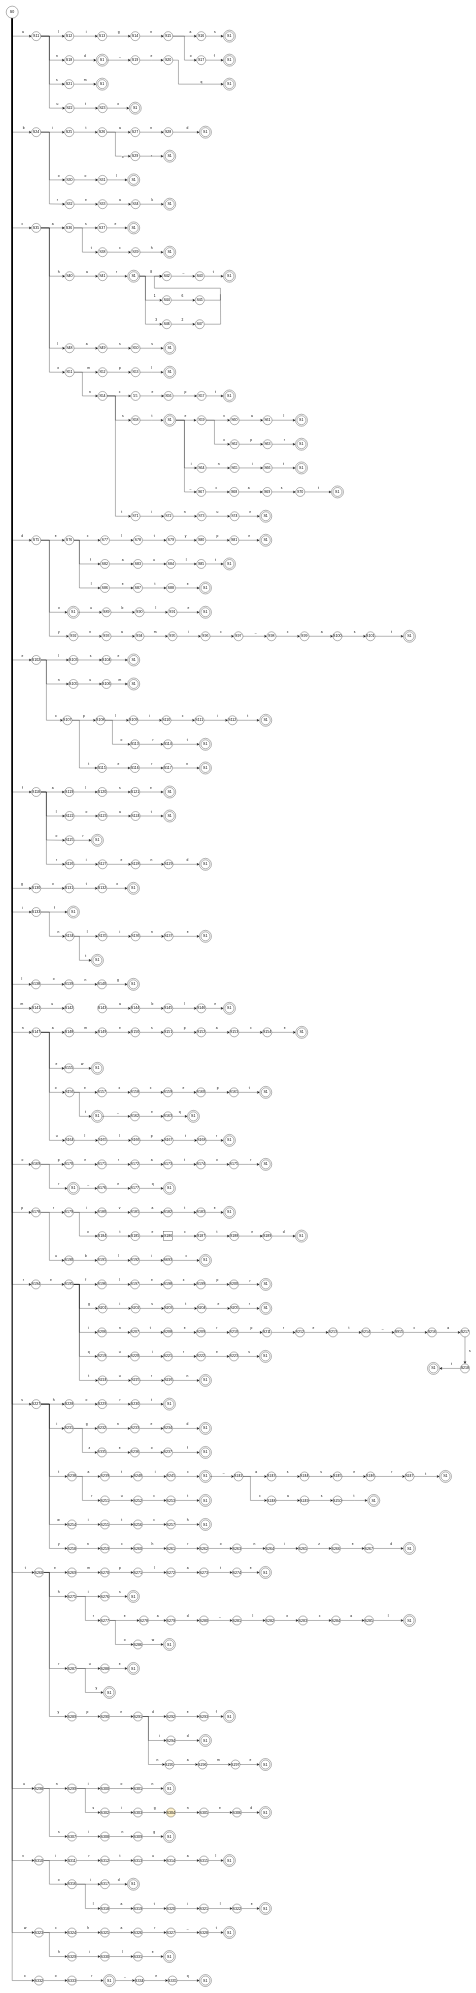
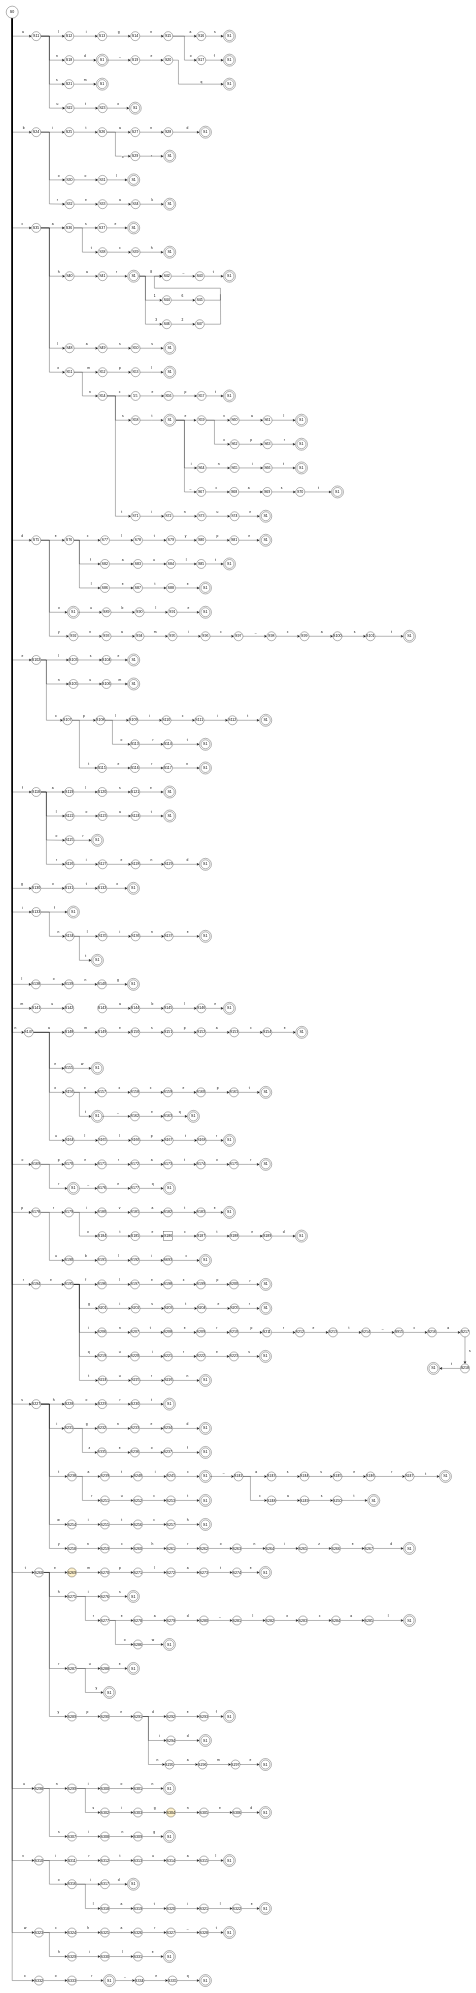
(36, 1032) -> (29, 1032)
(72, 1572) -> (72, 1572)
(144, 1620) -> (138, 1620)
